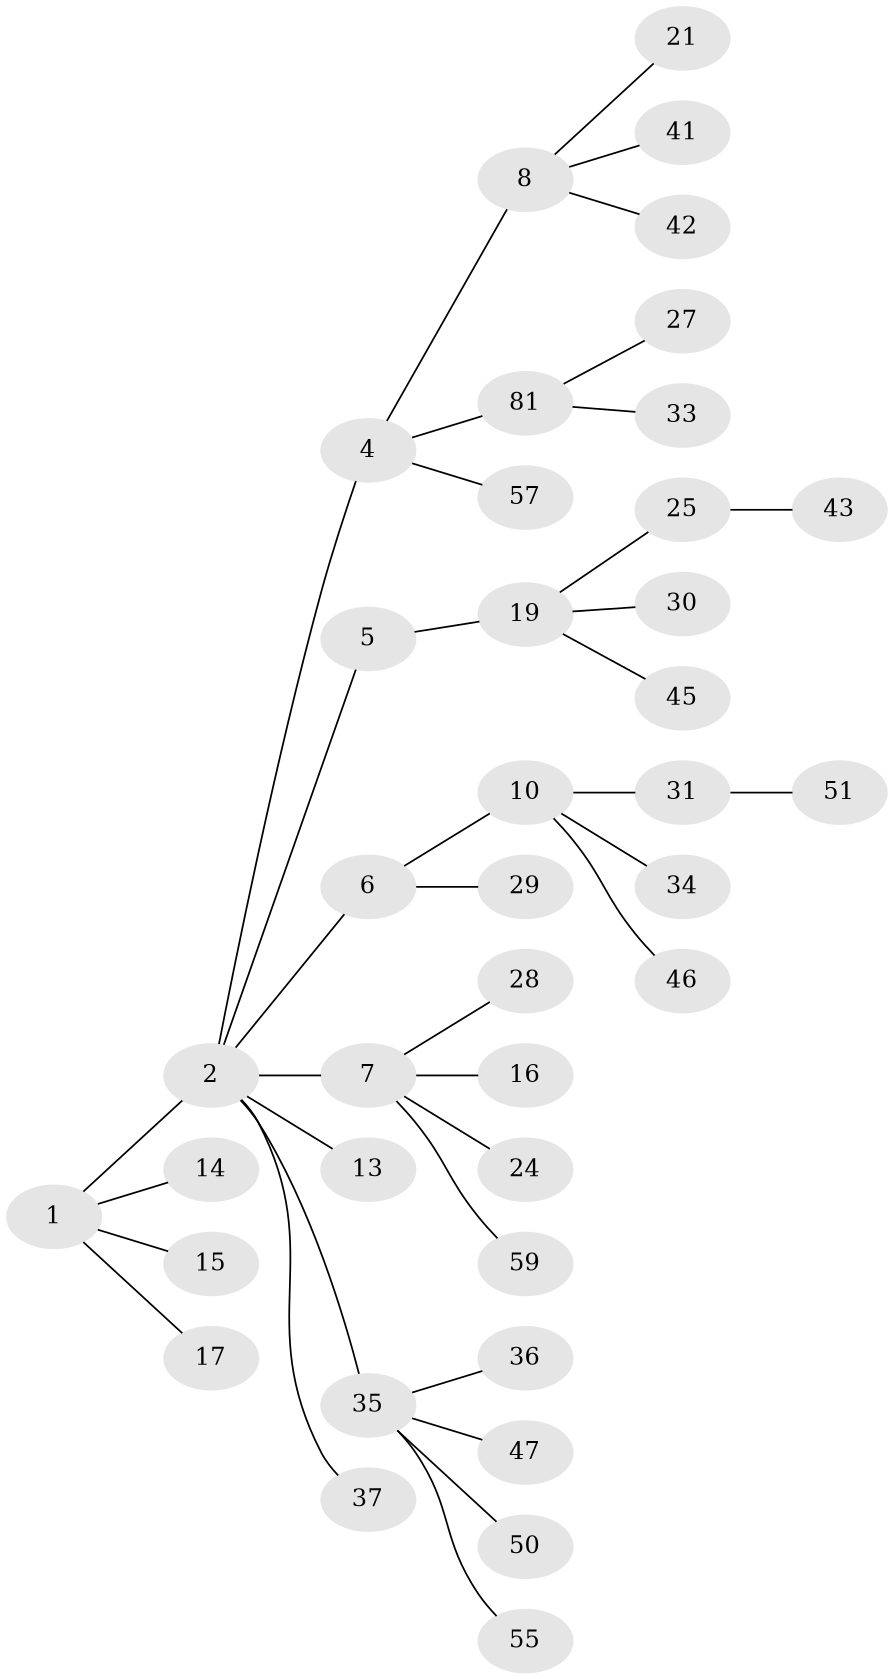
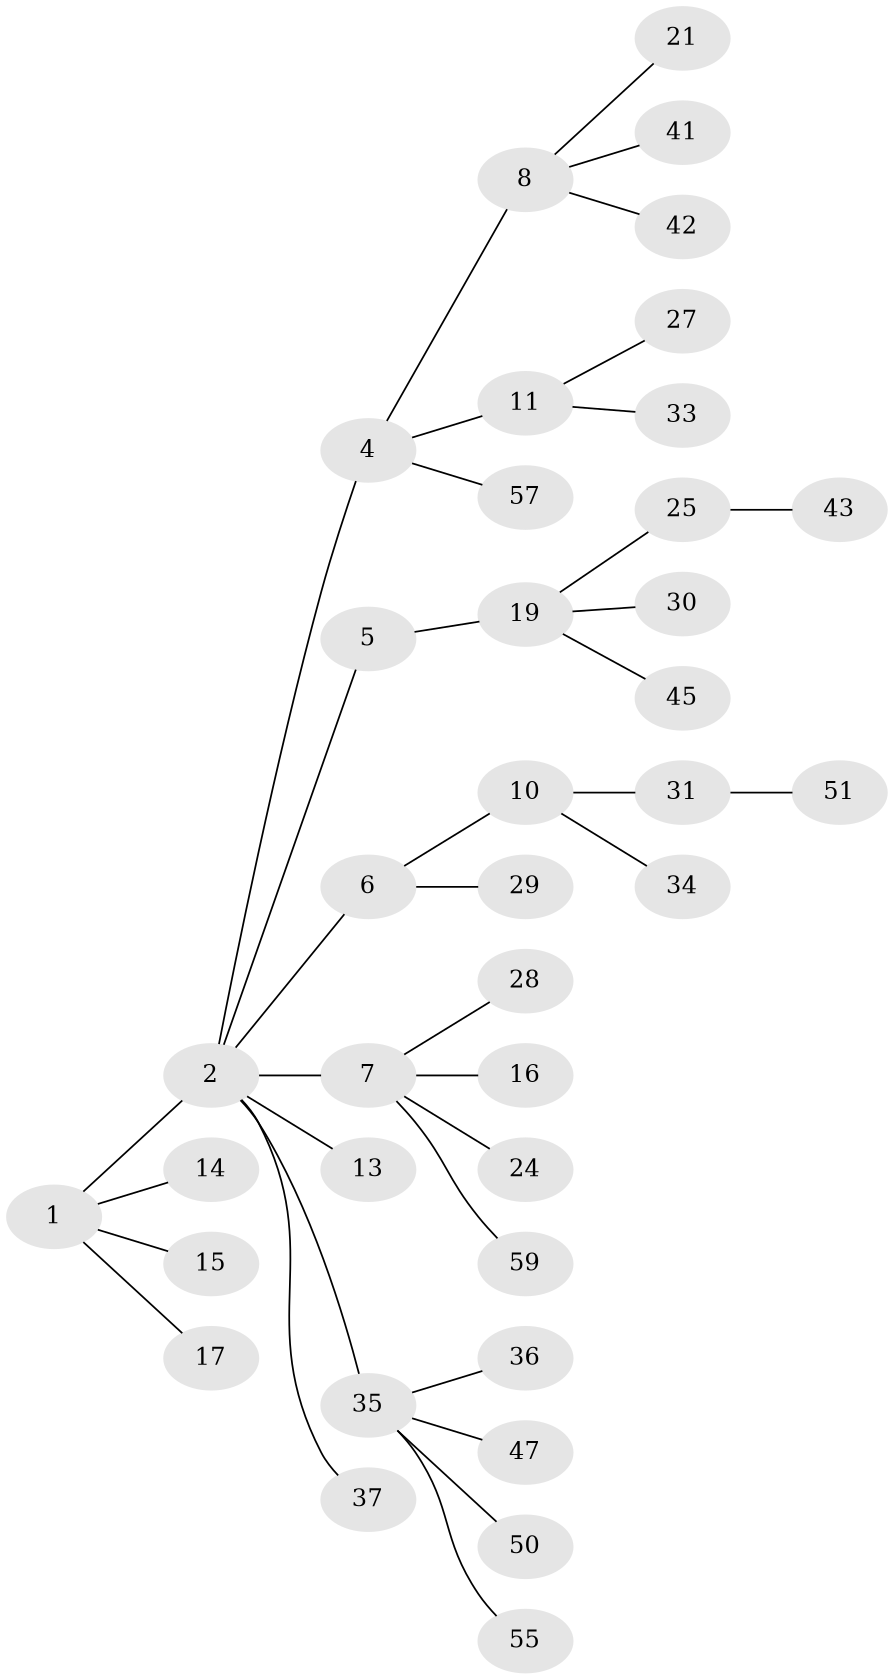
(525, 403) -> (525, 403)
(683, 981) -> none
